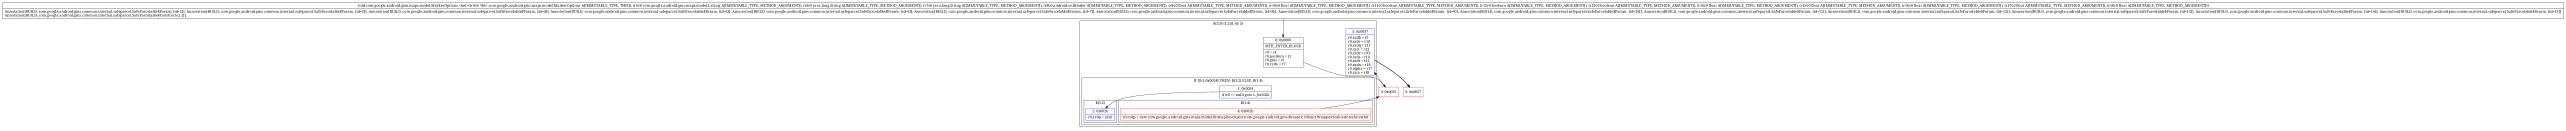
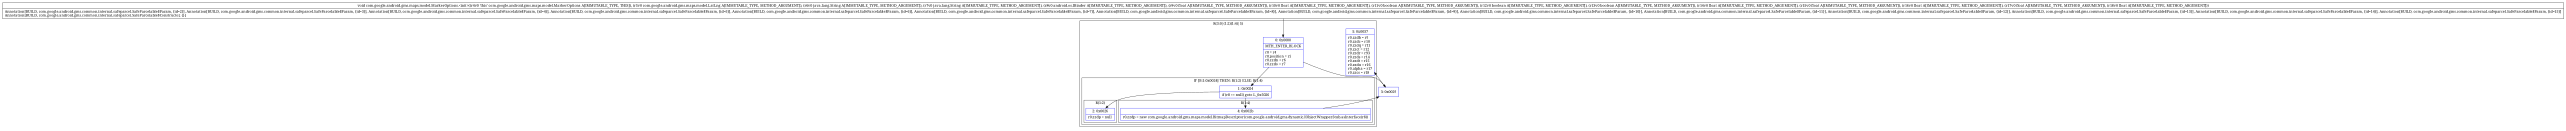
(1275, 60) -> (1276, 60)
none -> (1261, 76)
(1389, 92) -> (1389, 92)
(1413, 92) -> none
none -> (1245, 102)
(1245, 114) -> (1245, 114)
(1100, 117) -> (1100, 117)
